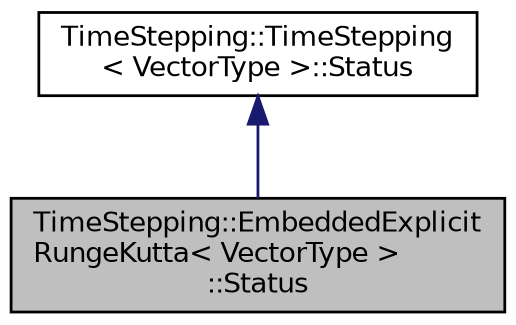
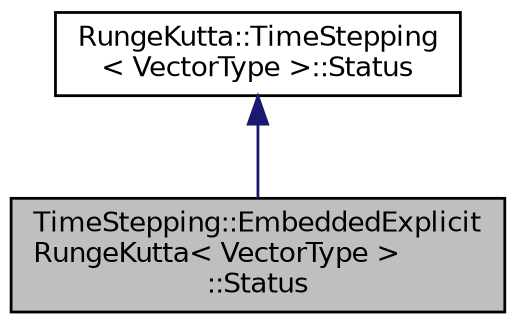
(258, 54) -> (258, 54)
